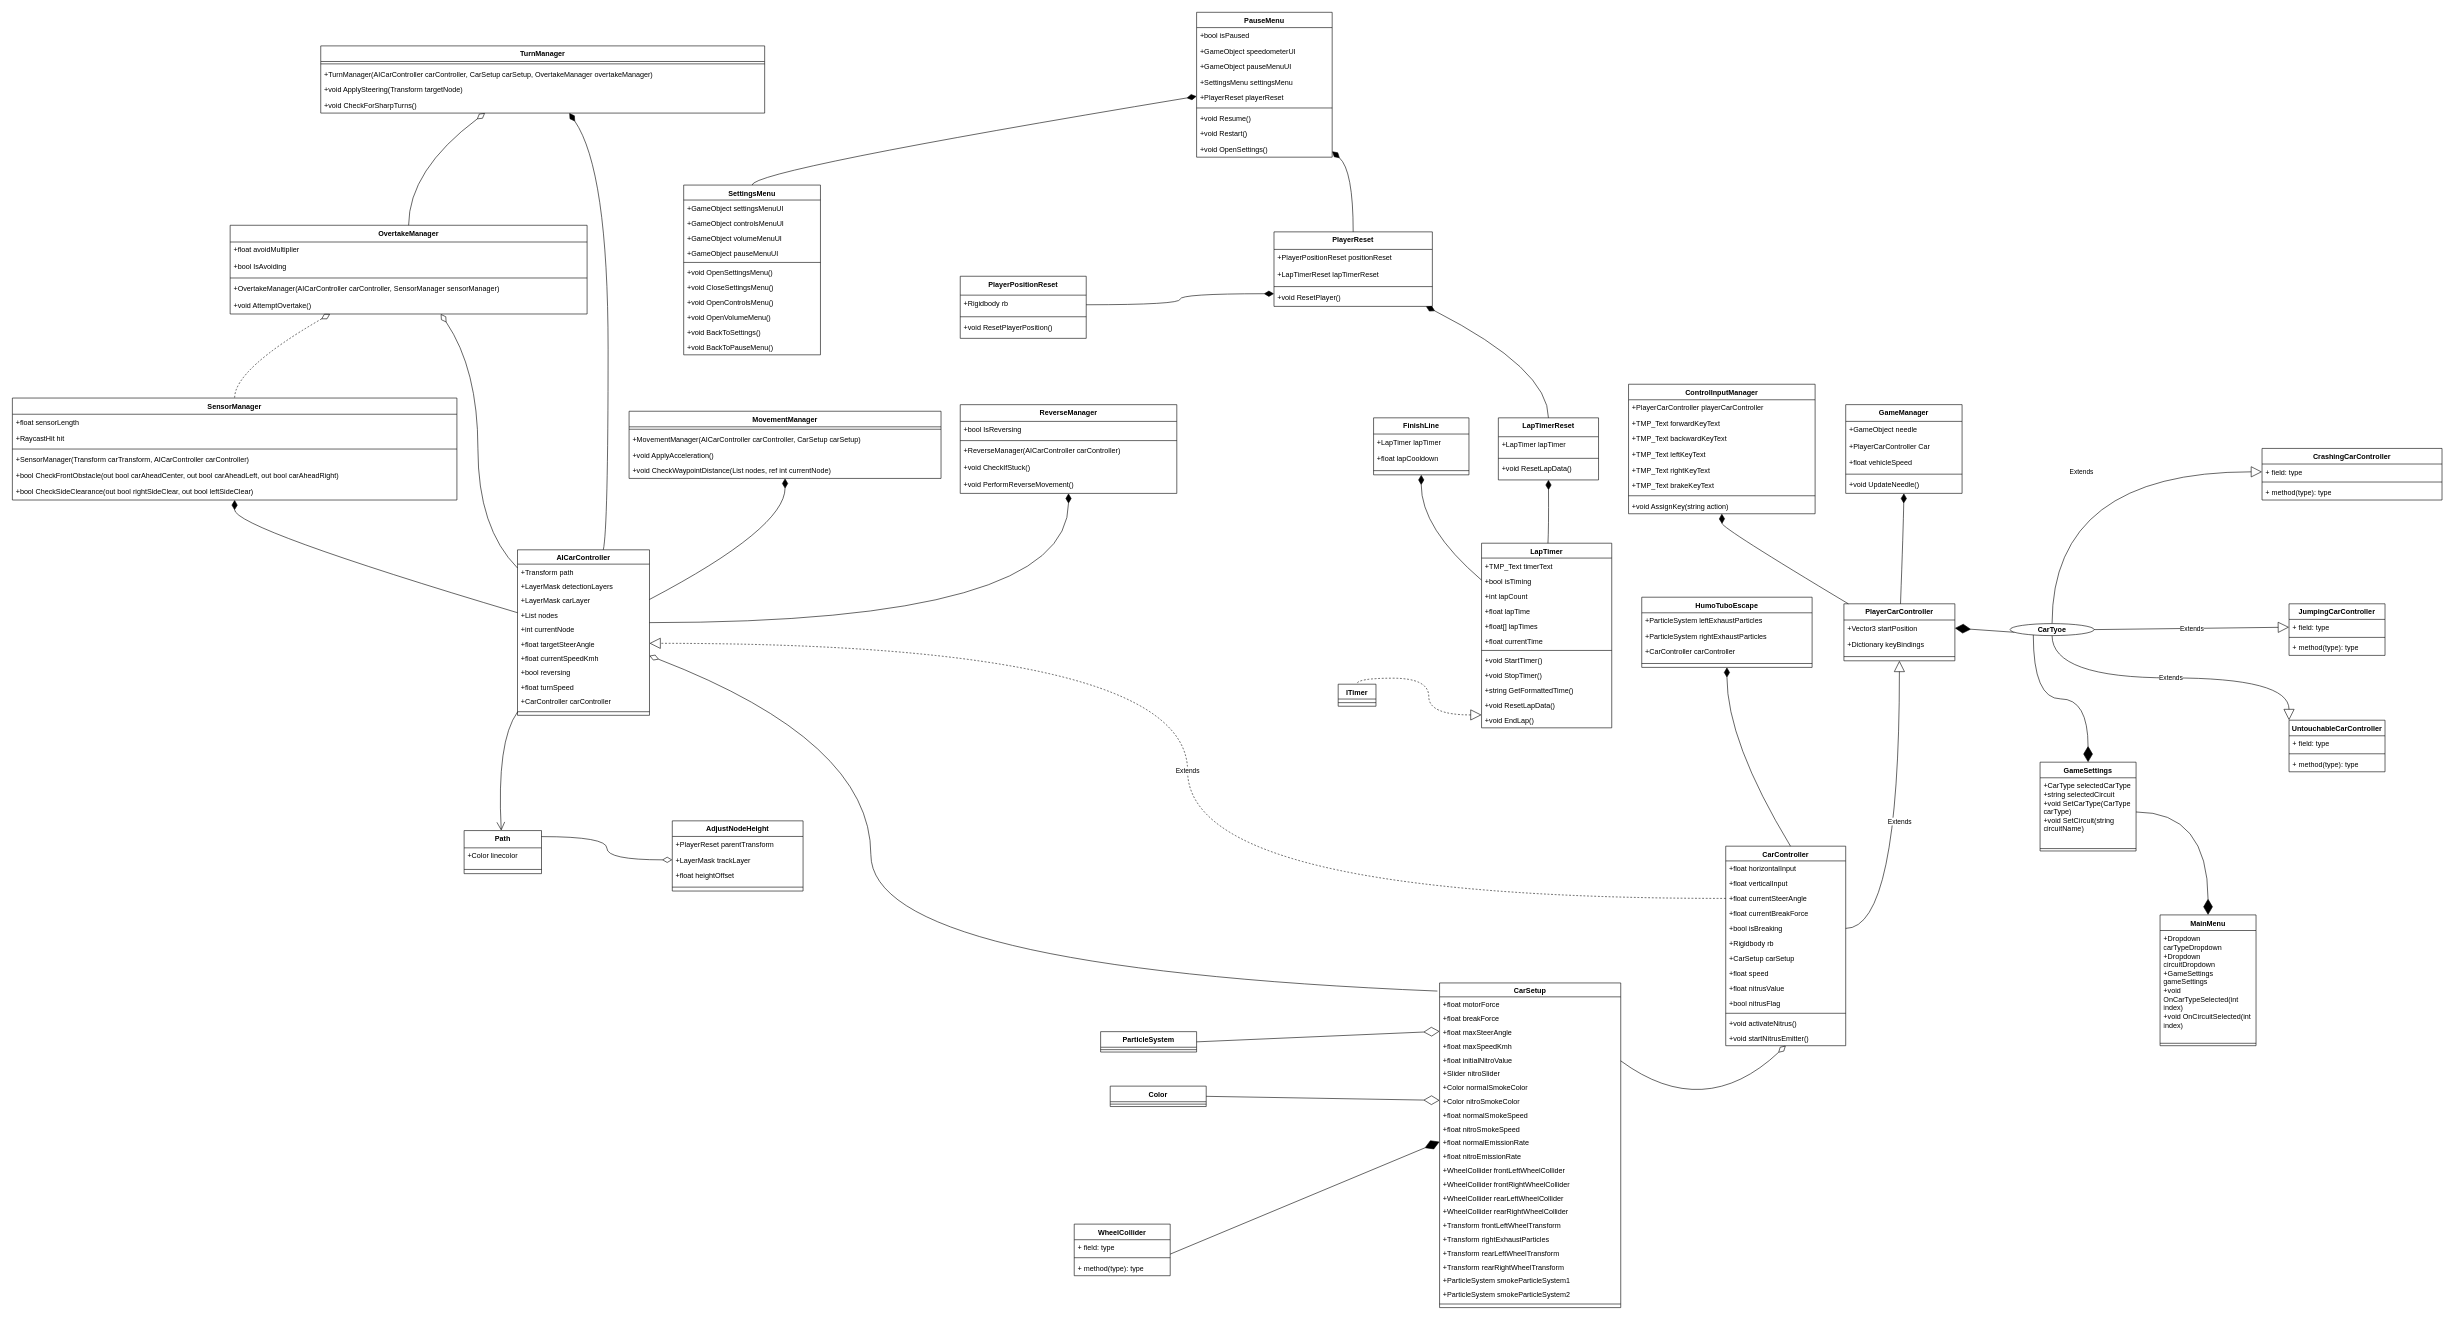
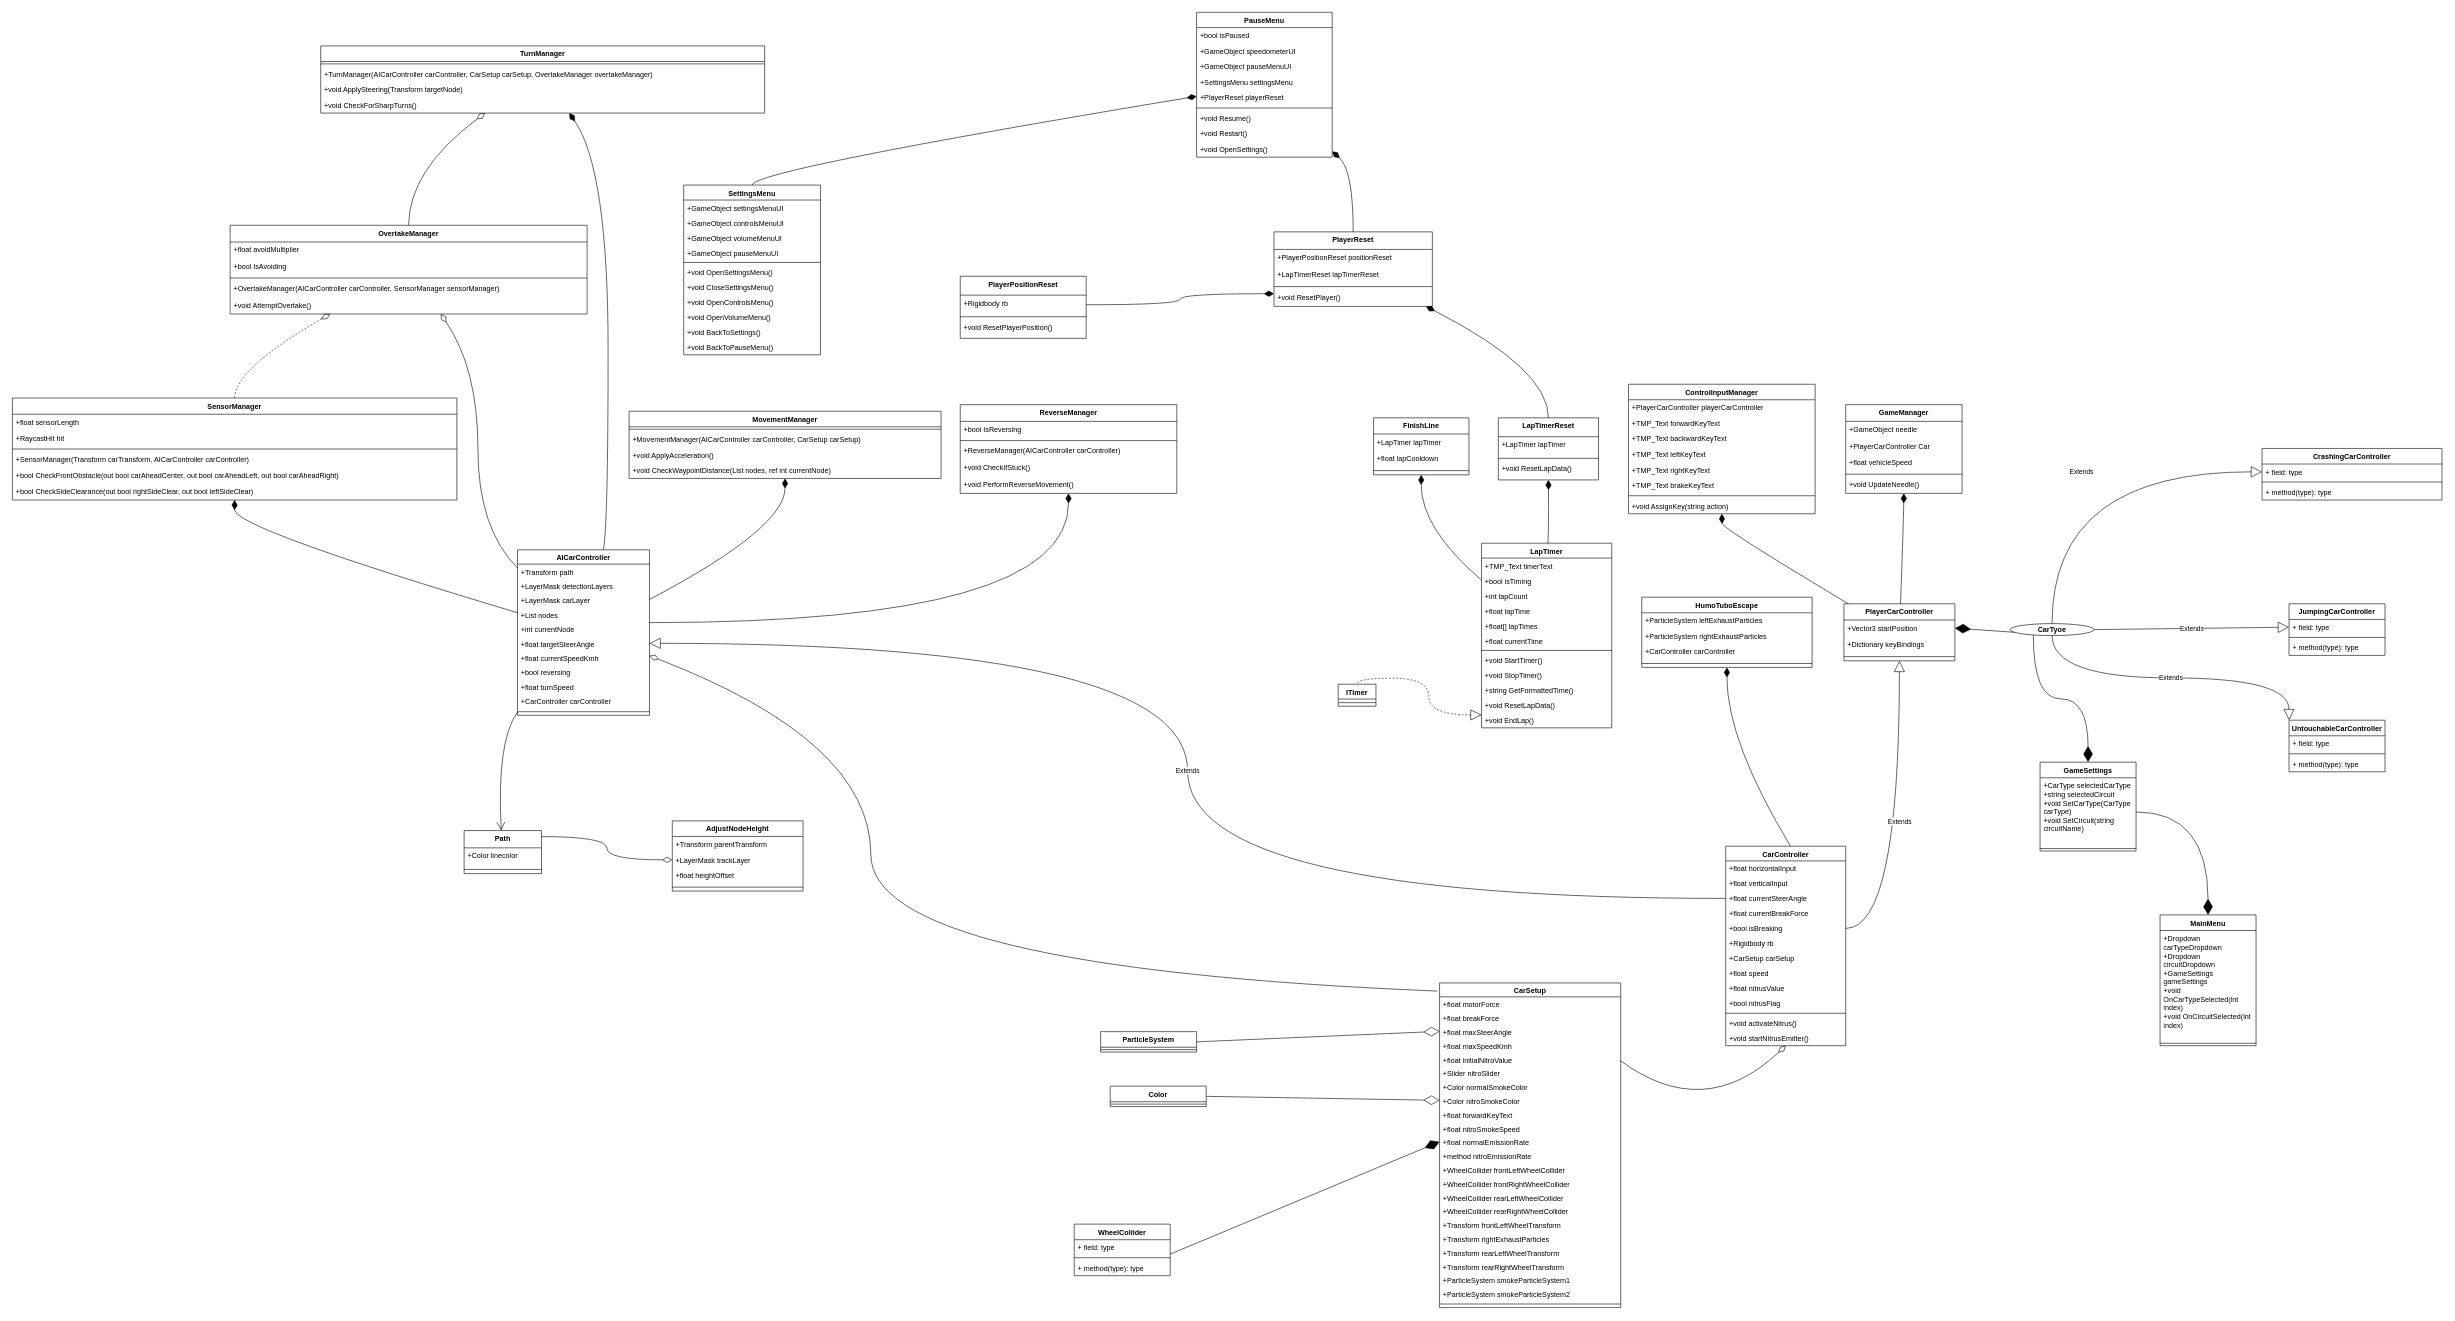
(730, 845) -> (727, 845)
(1436, 885) -> (1436, 885)
(1487, 1116) -> (1483, 1116)
(1487, 1157) -> (1490, 1157)
